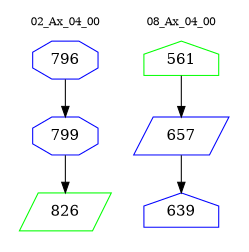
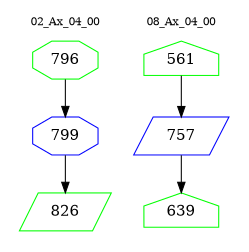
(65, 60) -> (65, 60)
(181, 136) -> (181, 136)
(181, 212) -> (181, 212)
